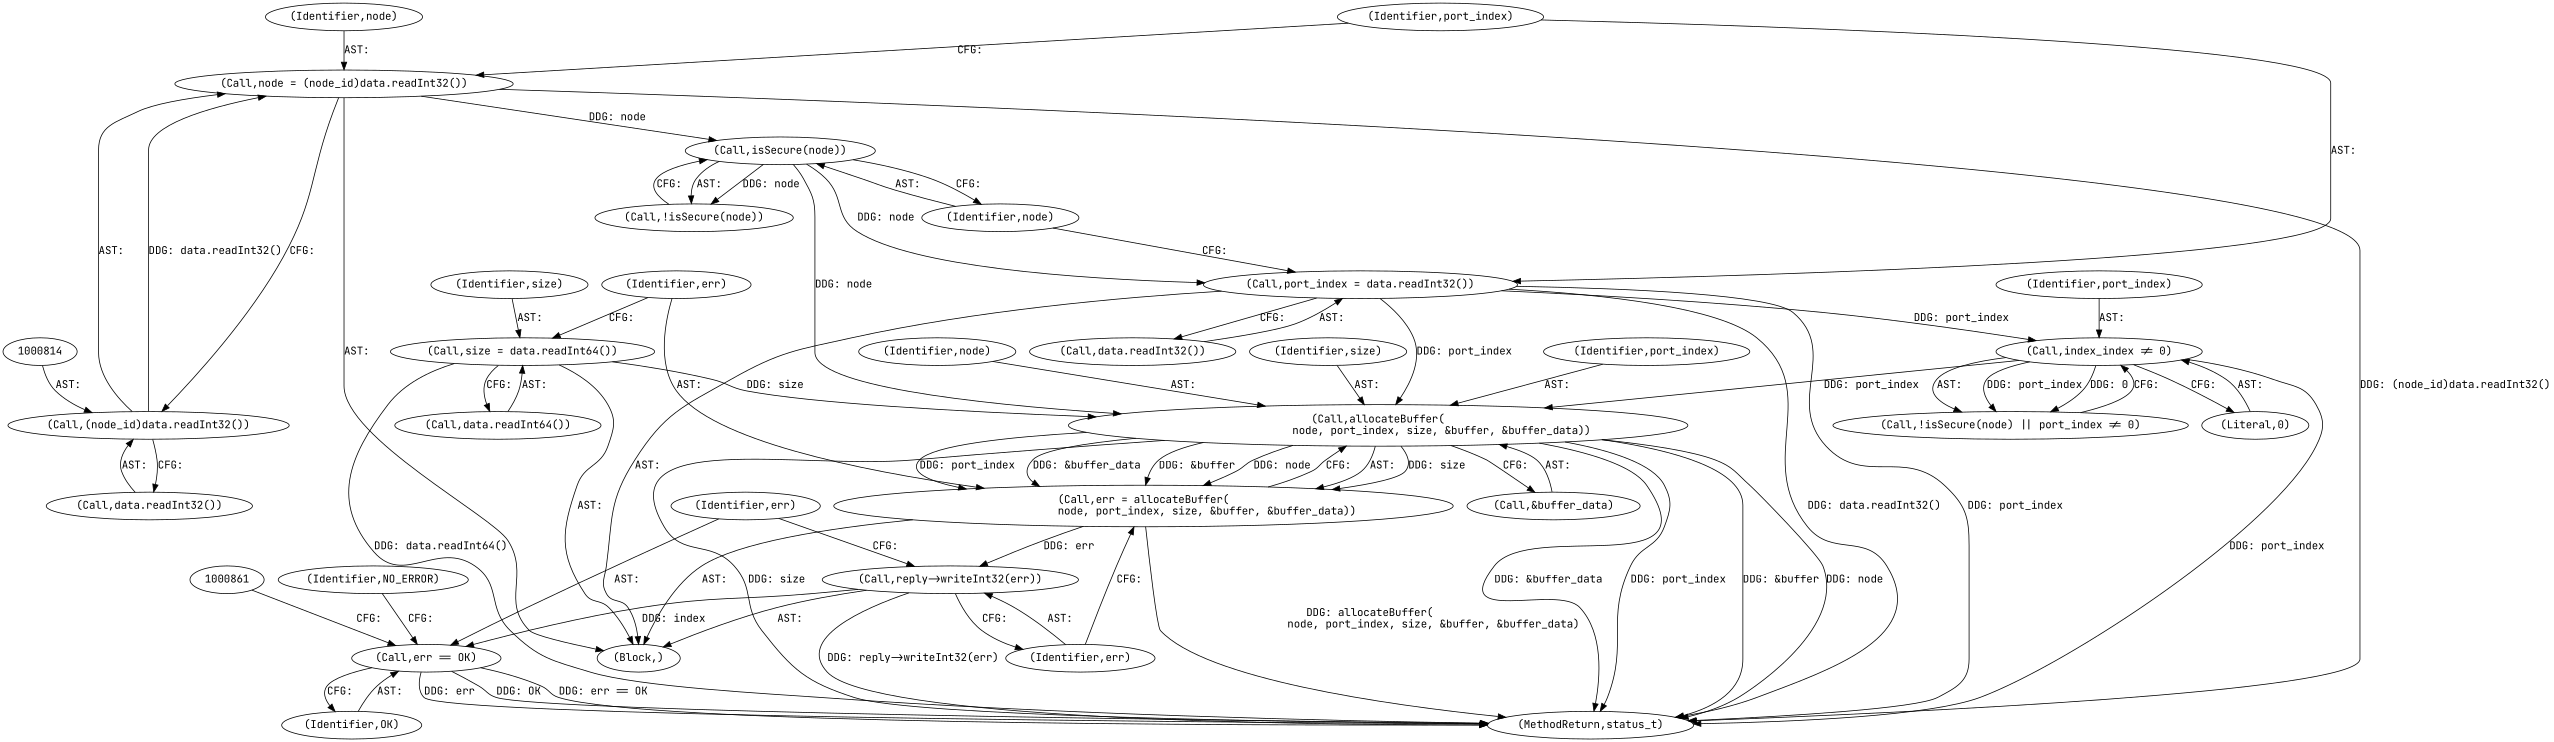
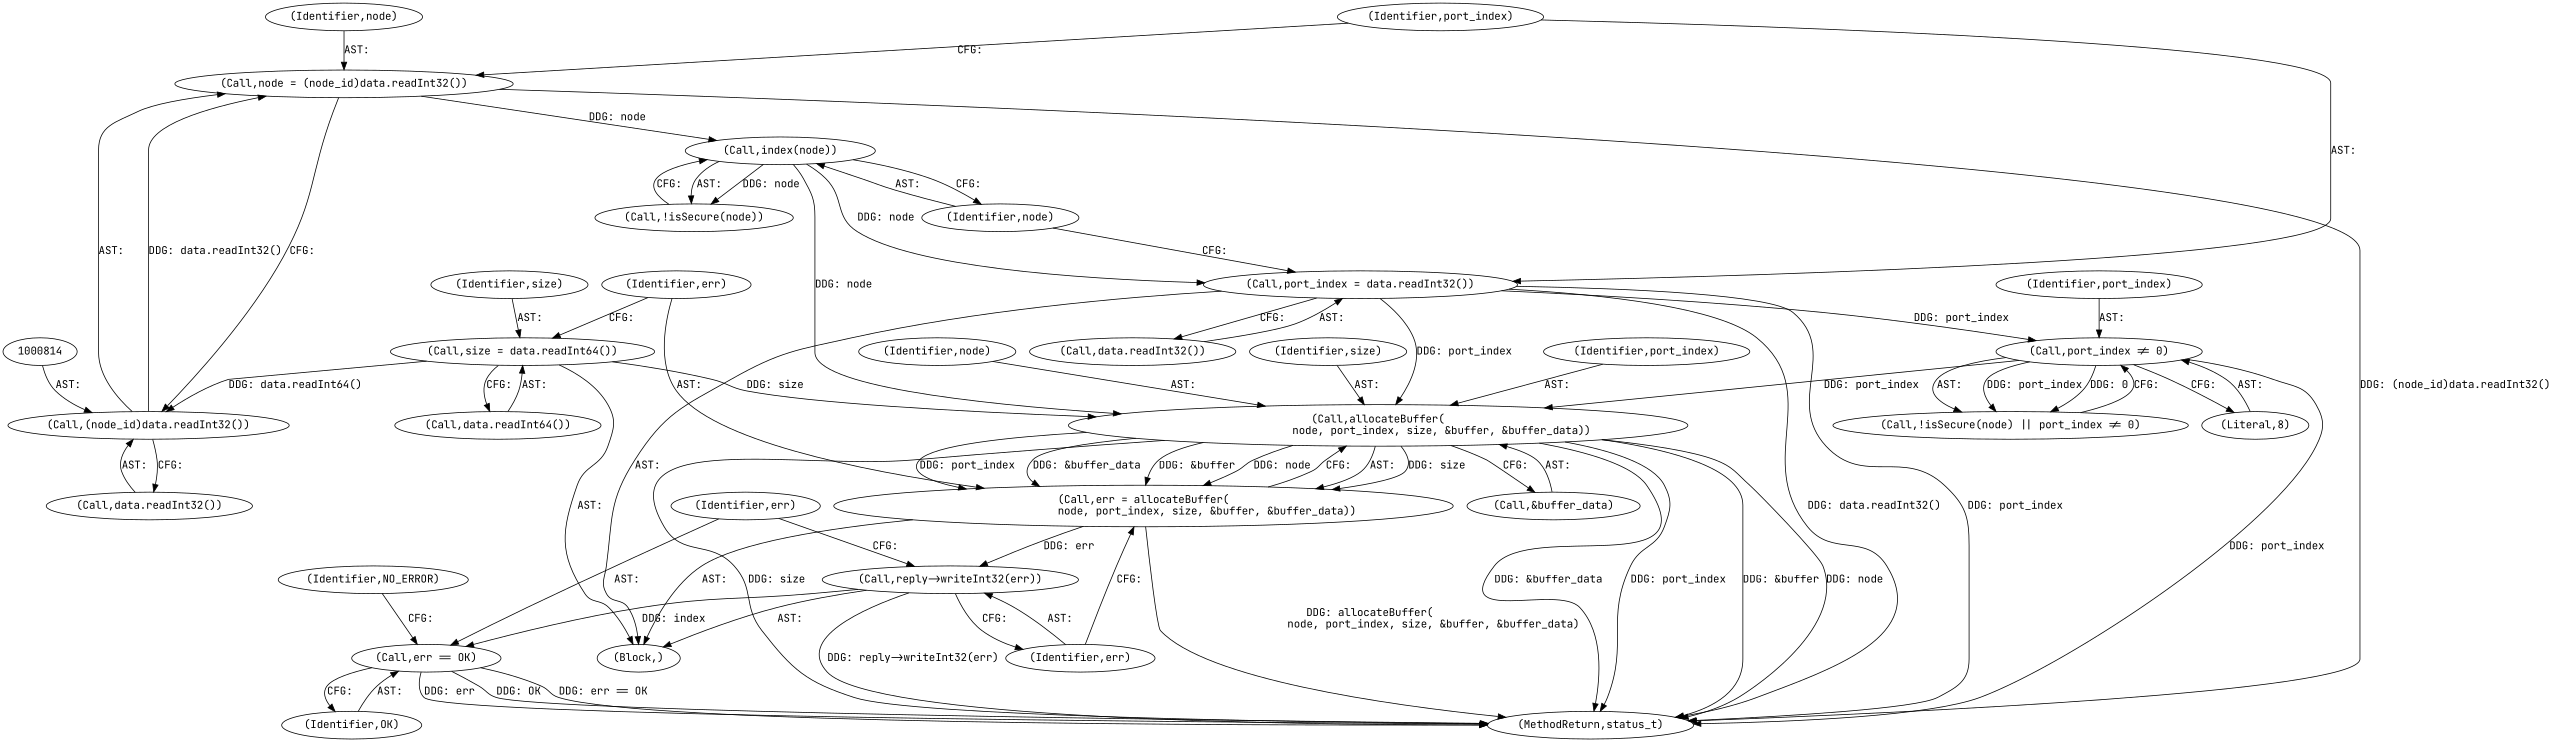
(780, 151) -> (780, 151)
(2099, 352) -> (2099, 352)
(359, 418) -> none
(2255, 425) -> (2255, 425)
(227, 580) -> none
(776, 694) -> (296, 373)
